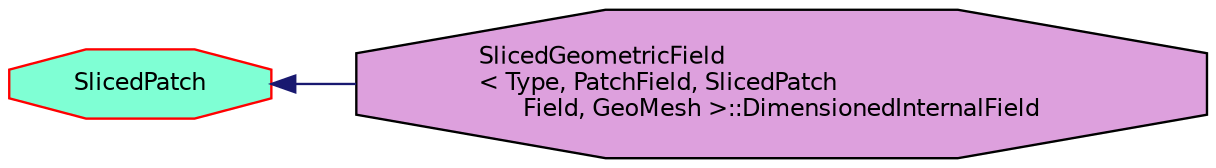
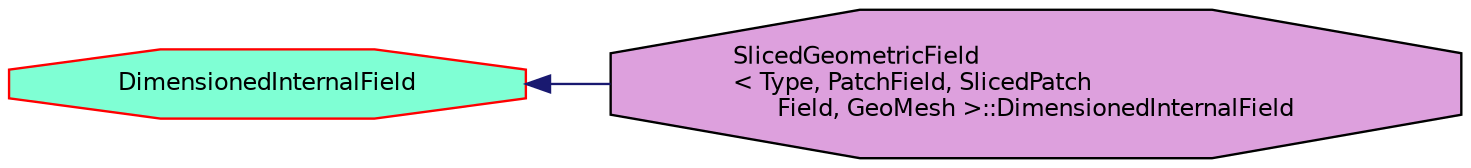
(140, 84) -> (267, 84)
